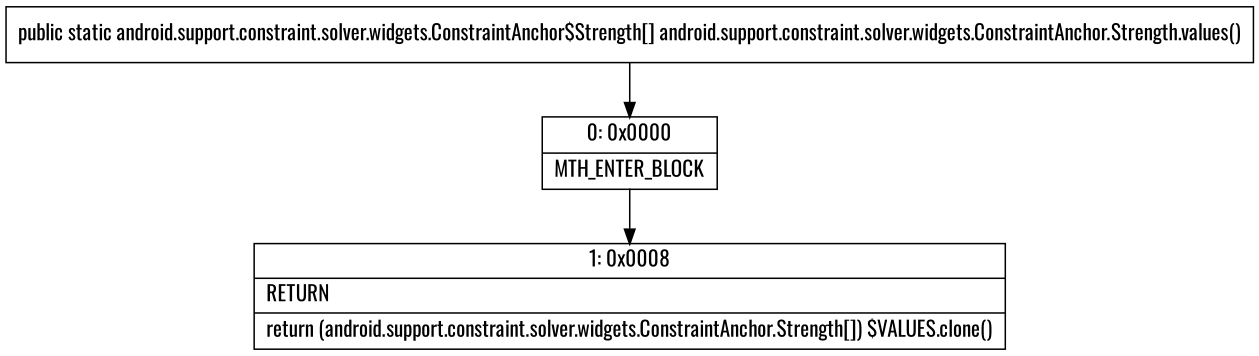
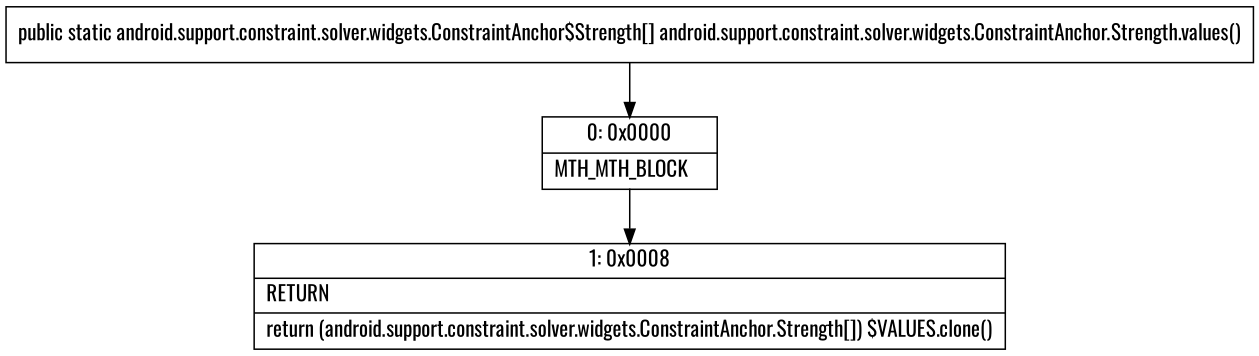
(630, 170) -> (621, 170)
